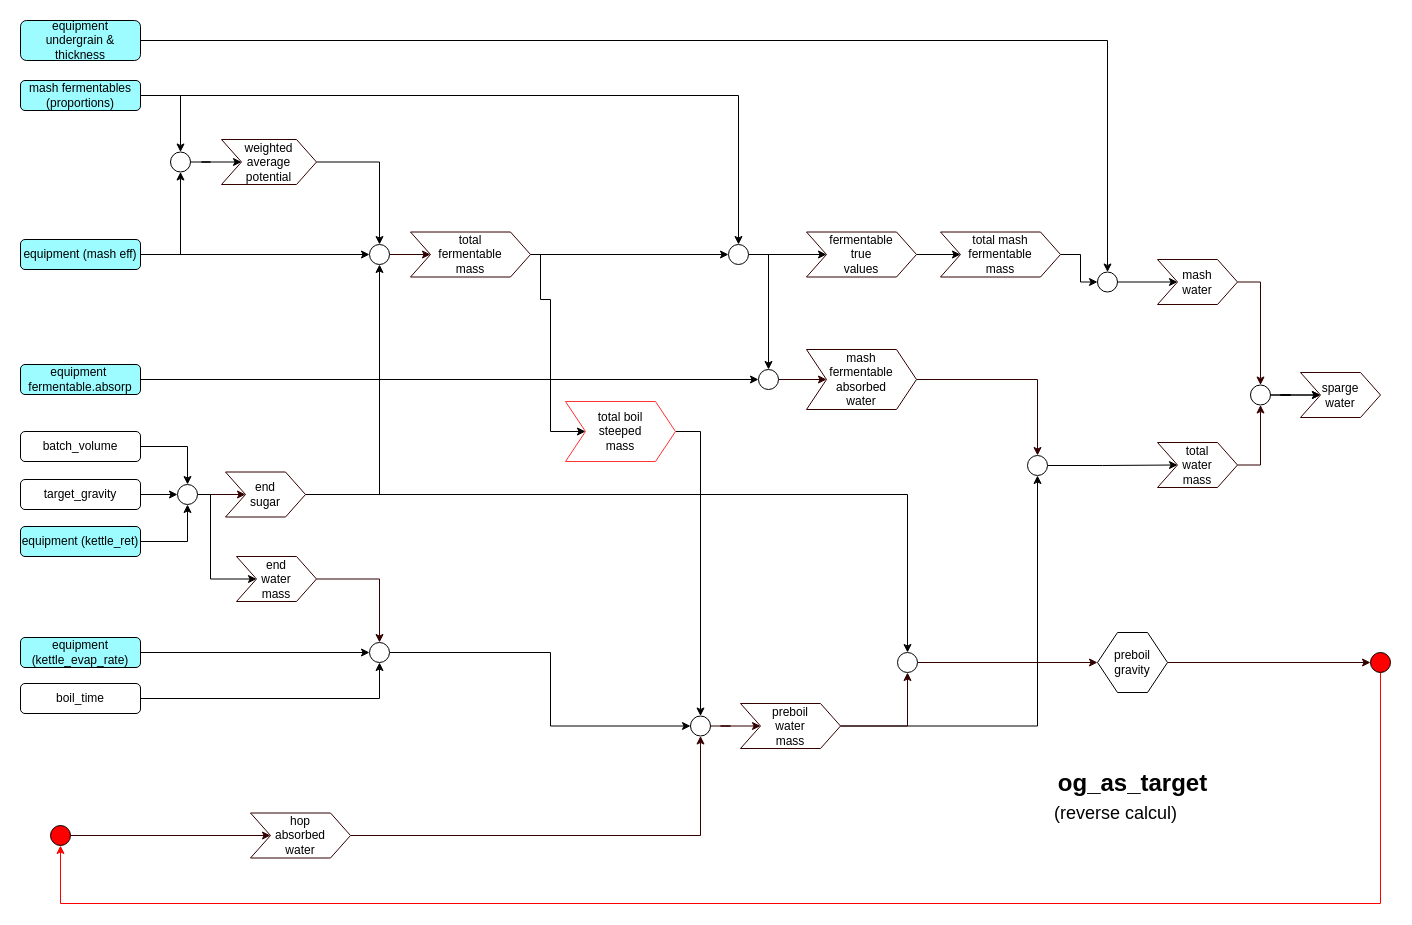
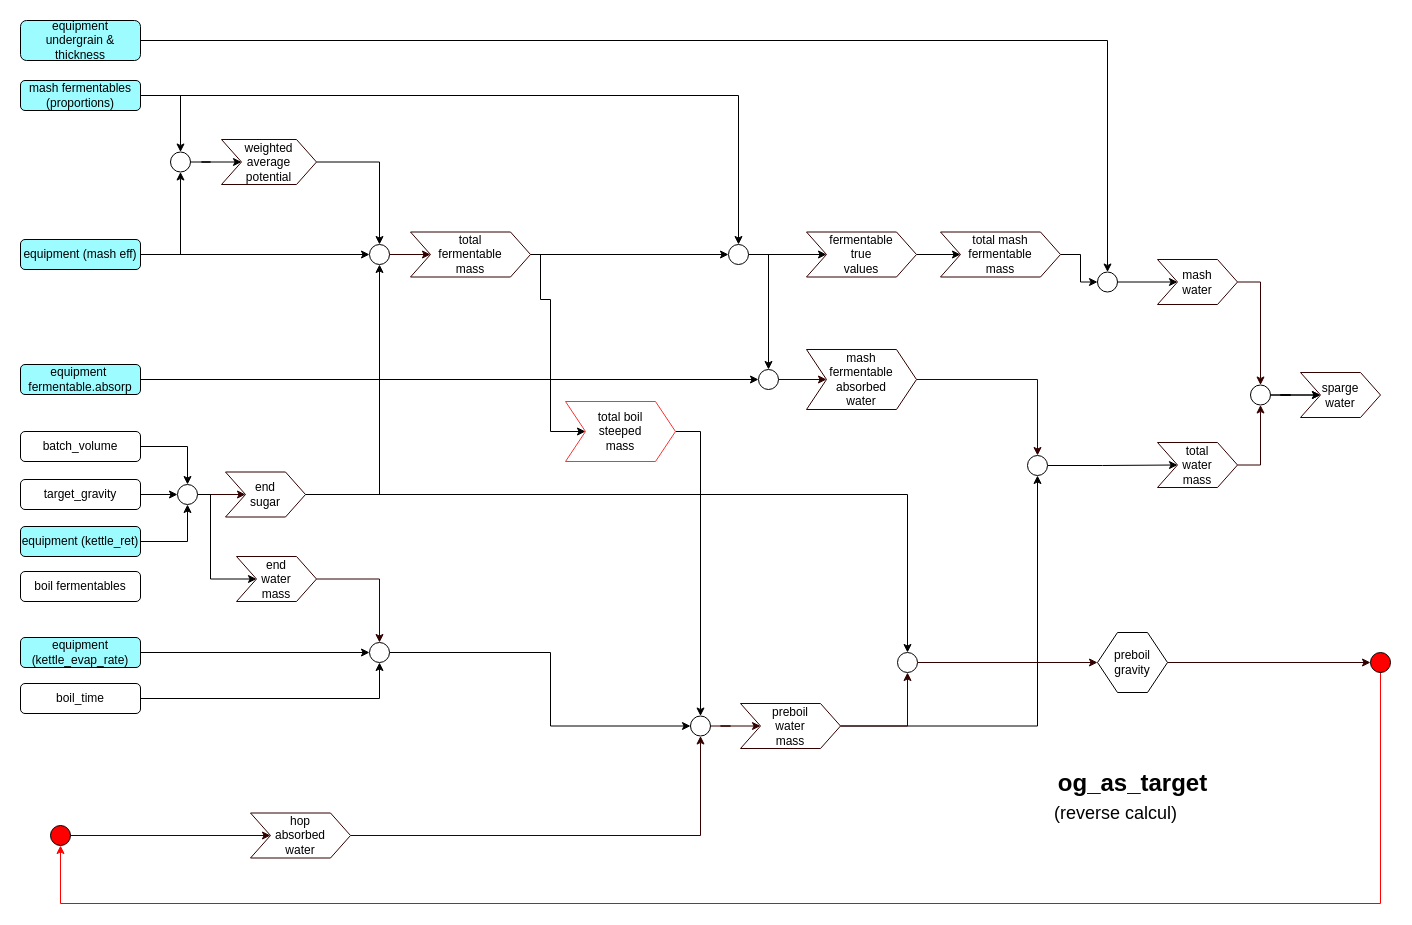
none -> (81, 587)
